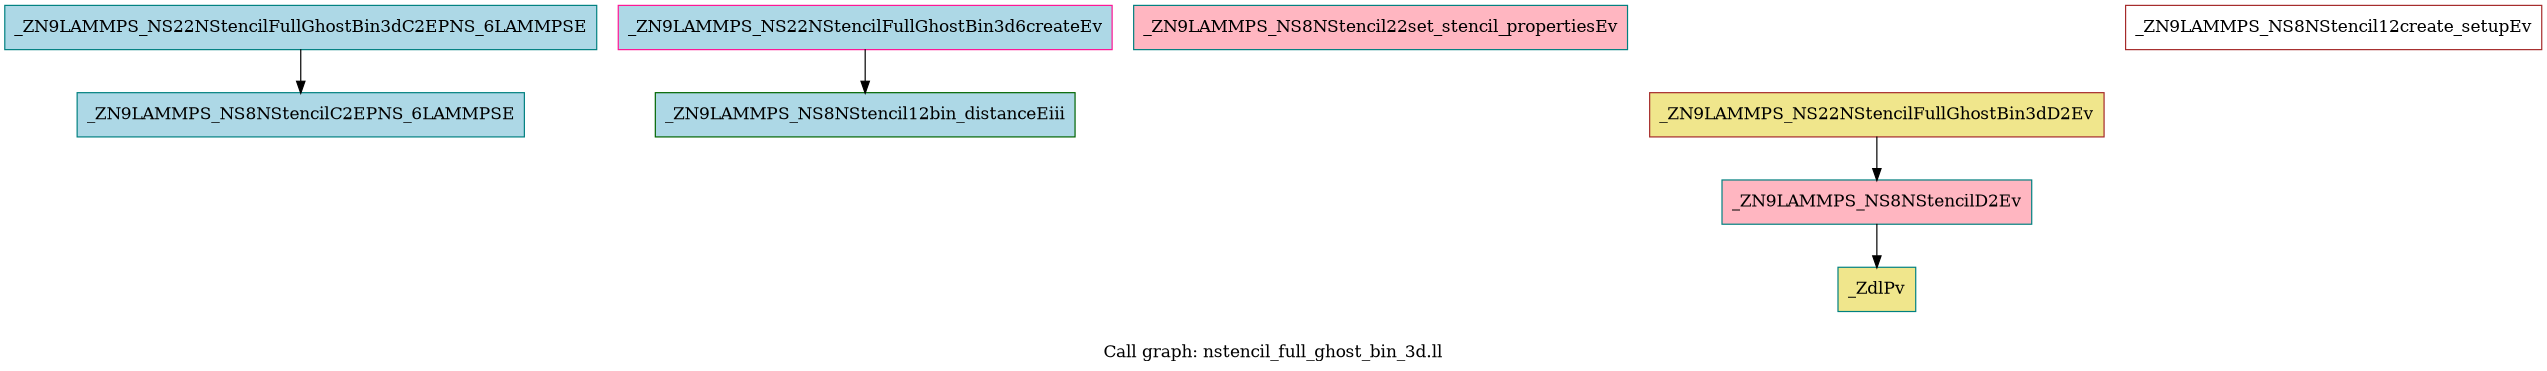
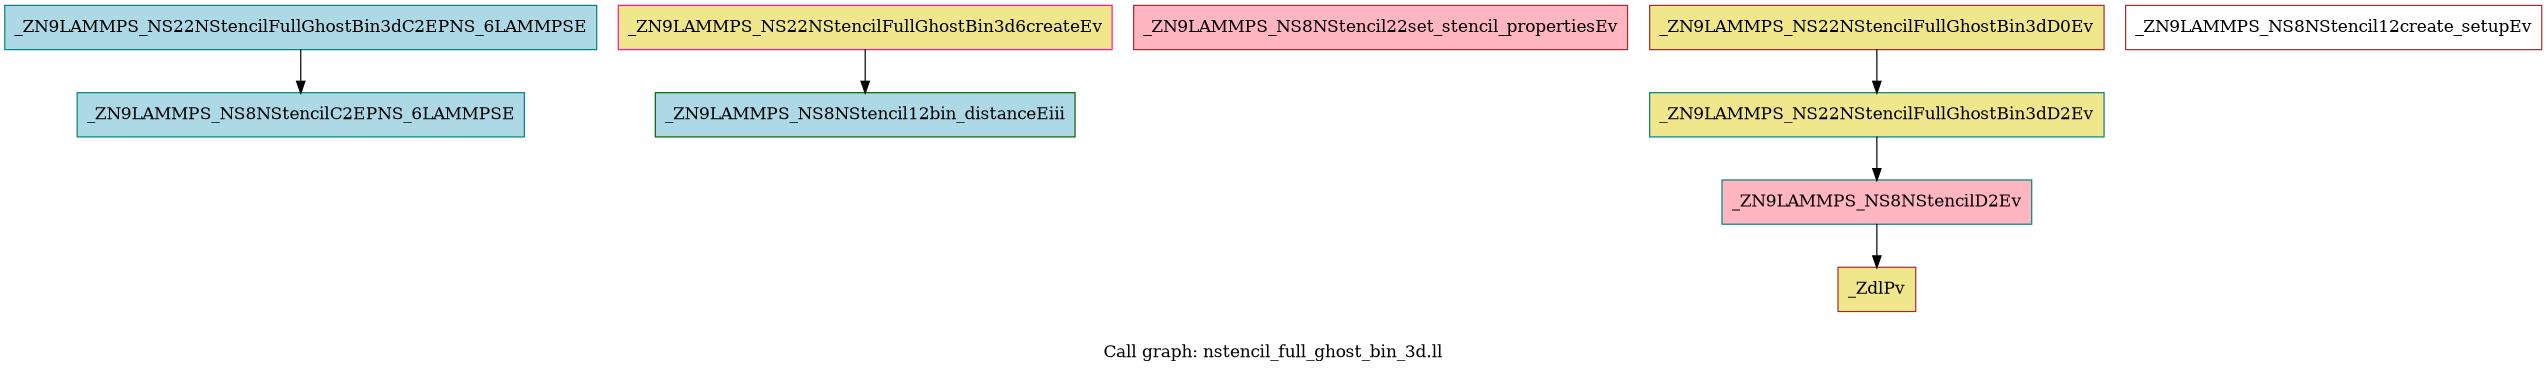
(865, 28) -> (865, 28)
(1381, 28) -> (1381, 28)
none -> (1877, 28)
(1877, 115) -> (1877, 115)
(1877, 289) -> (1877, 289)
